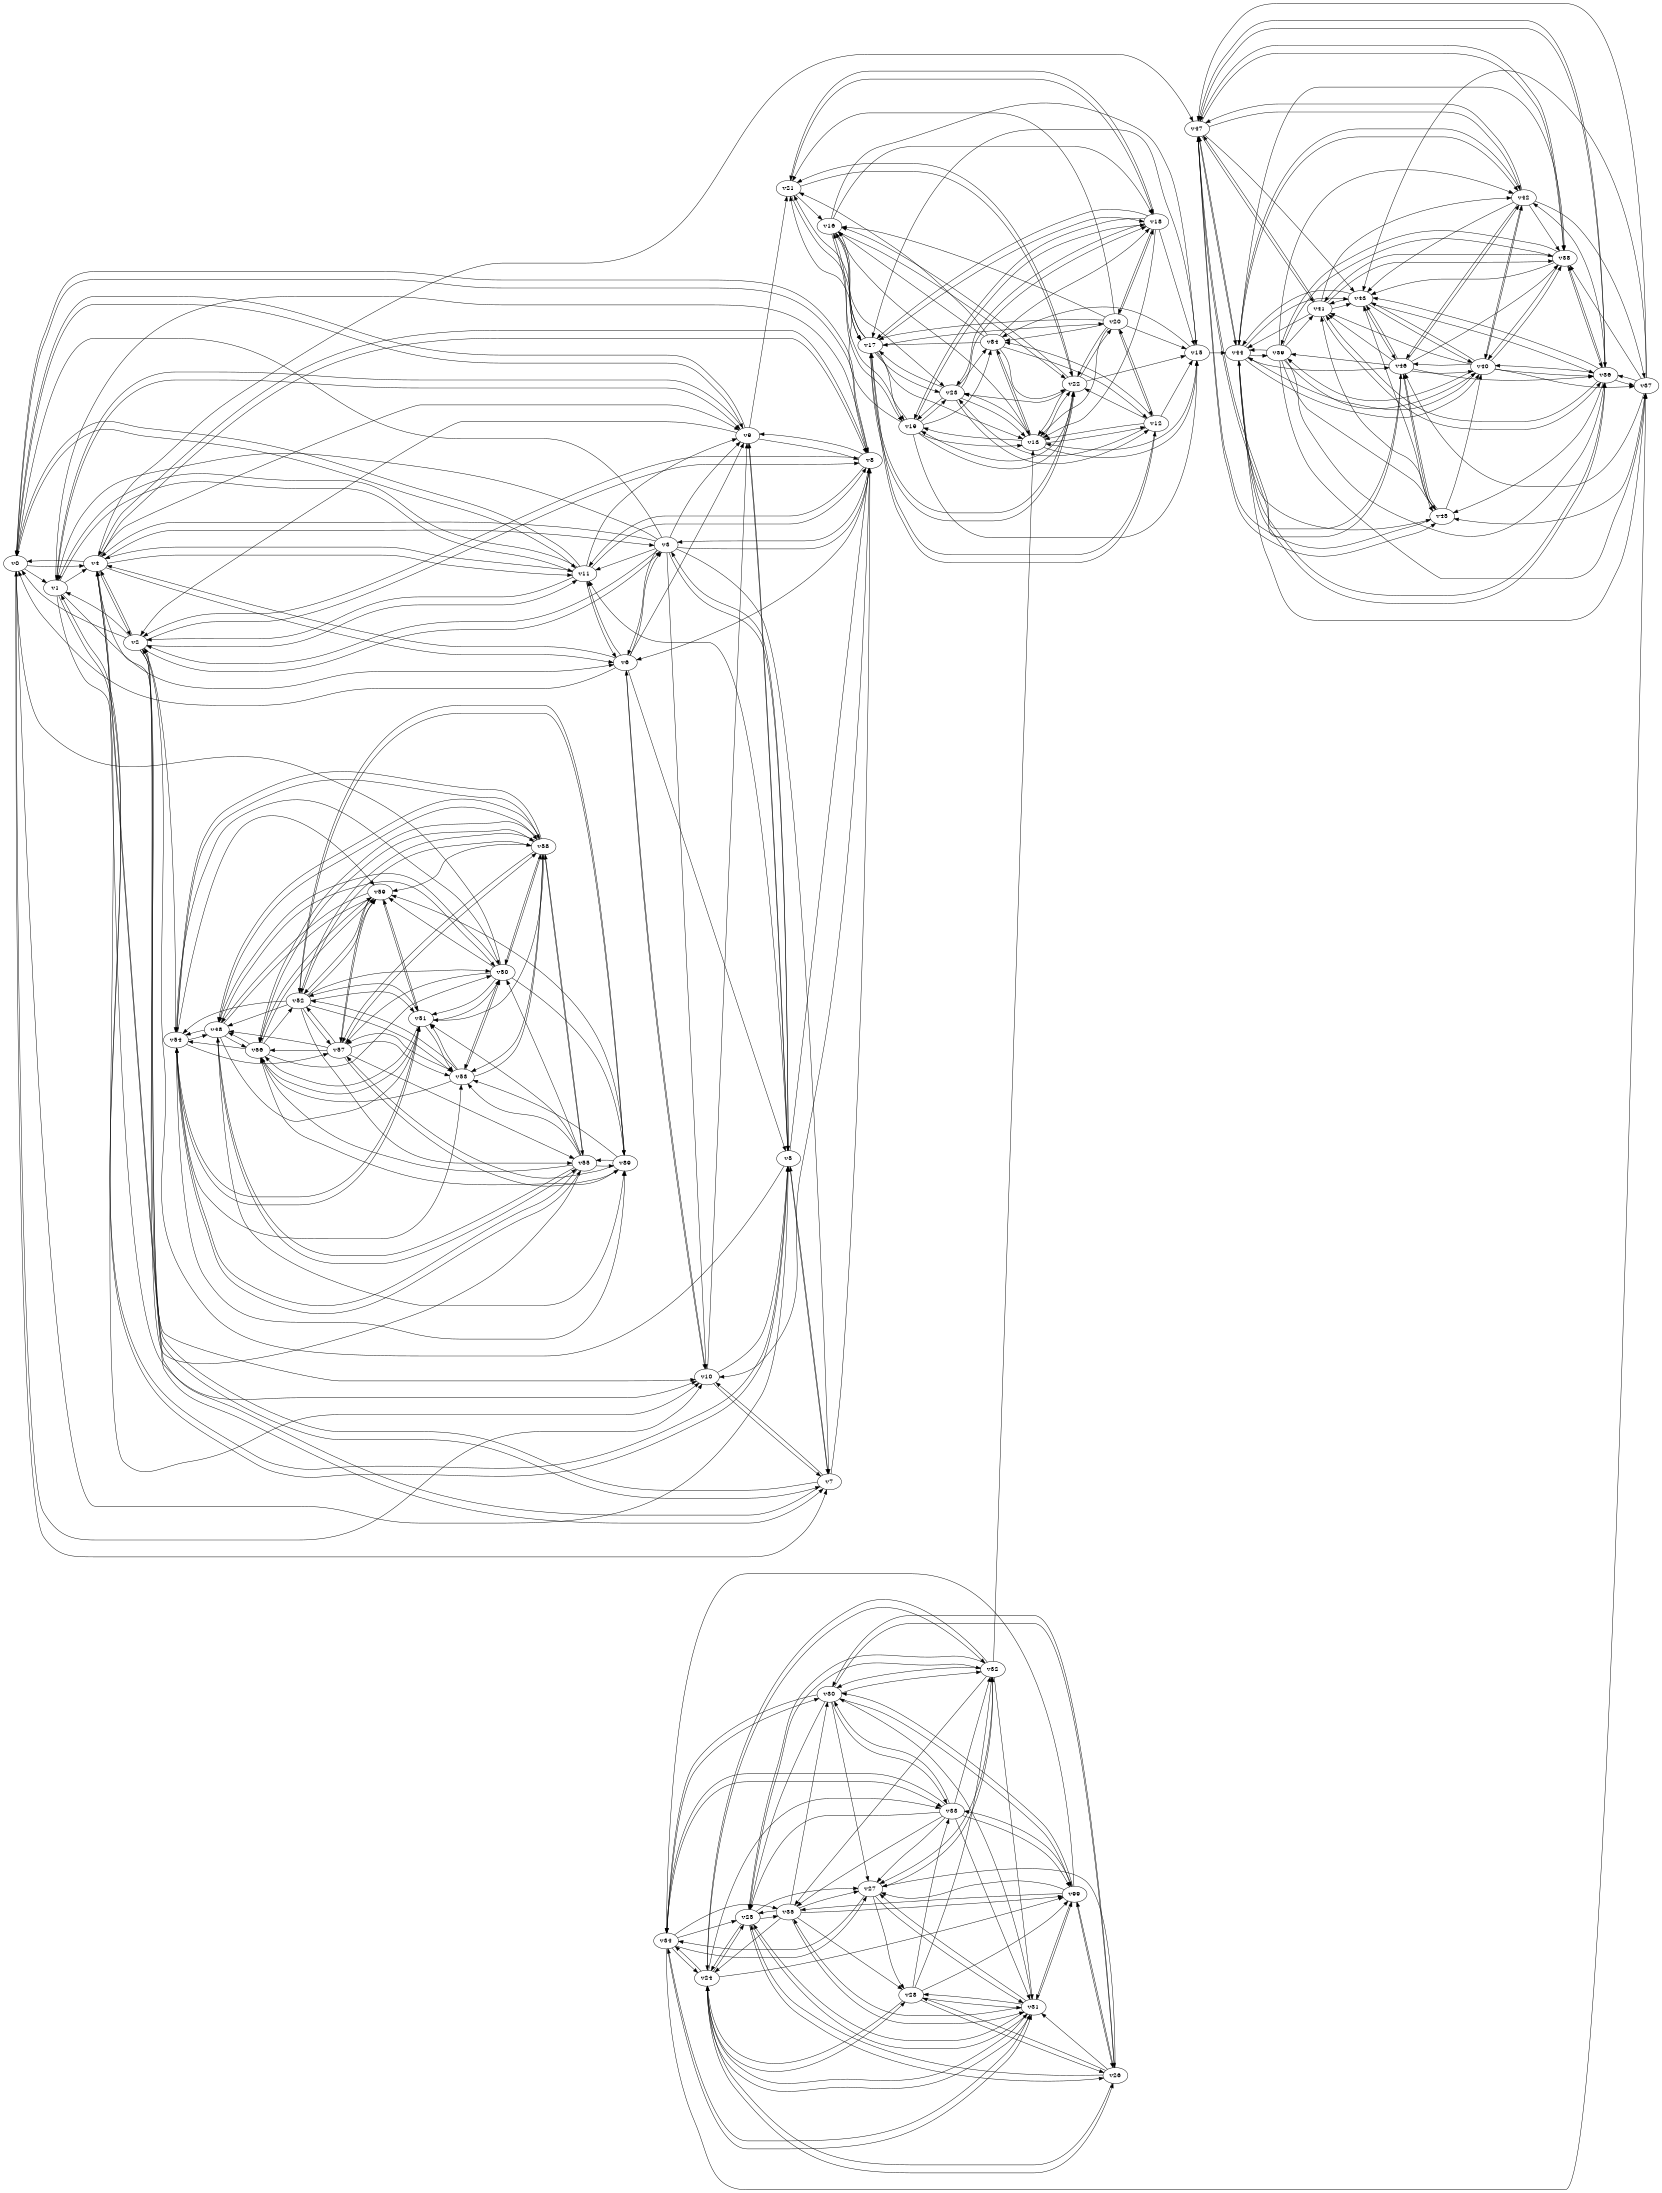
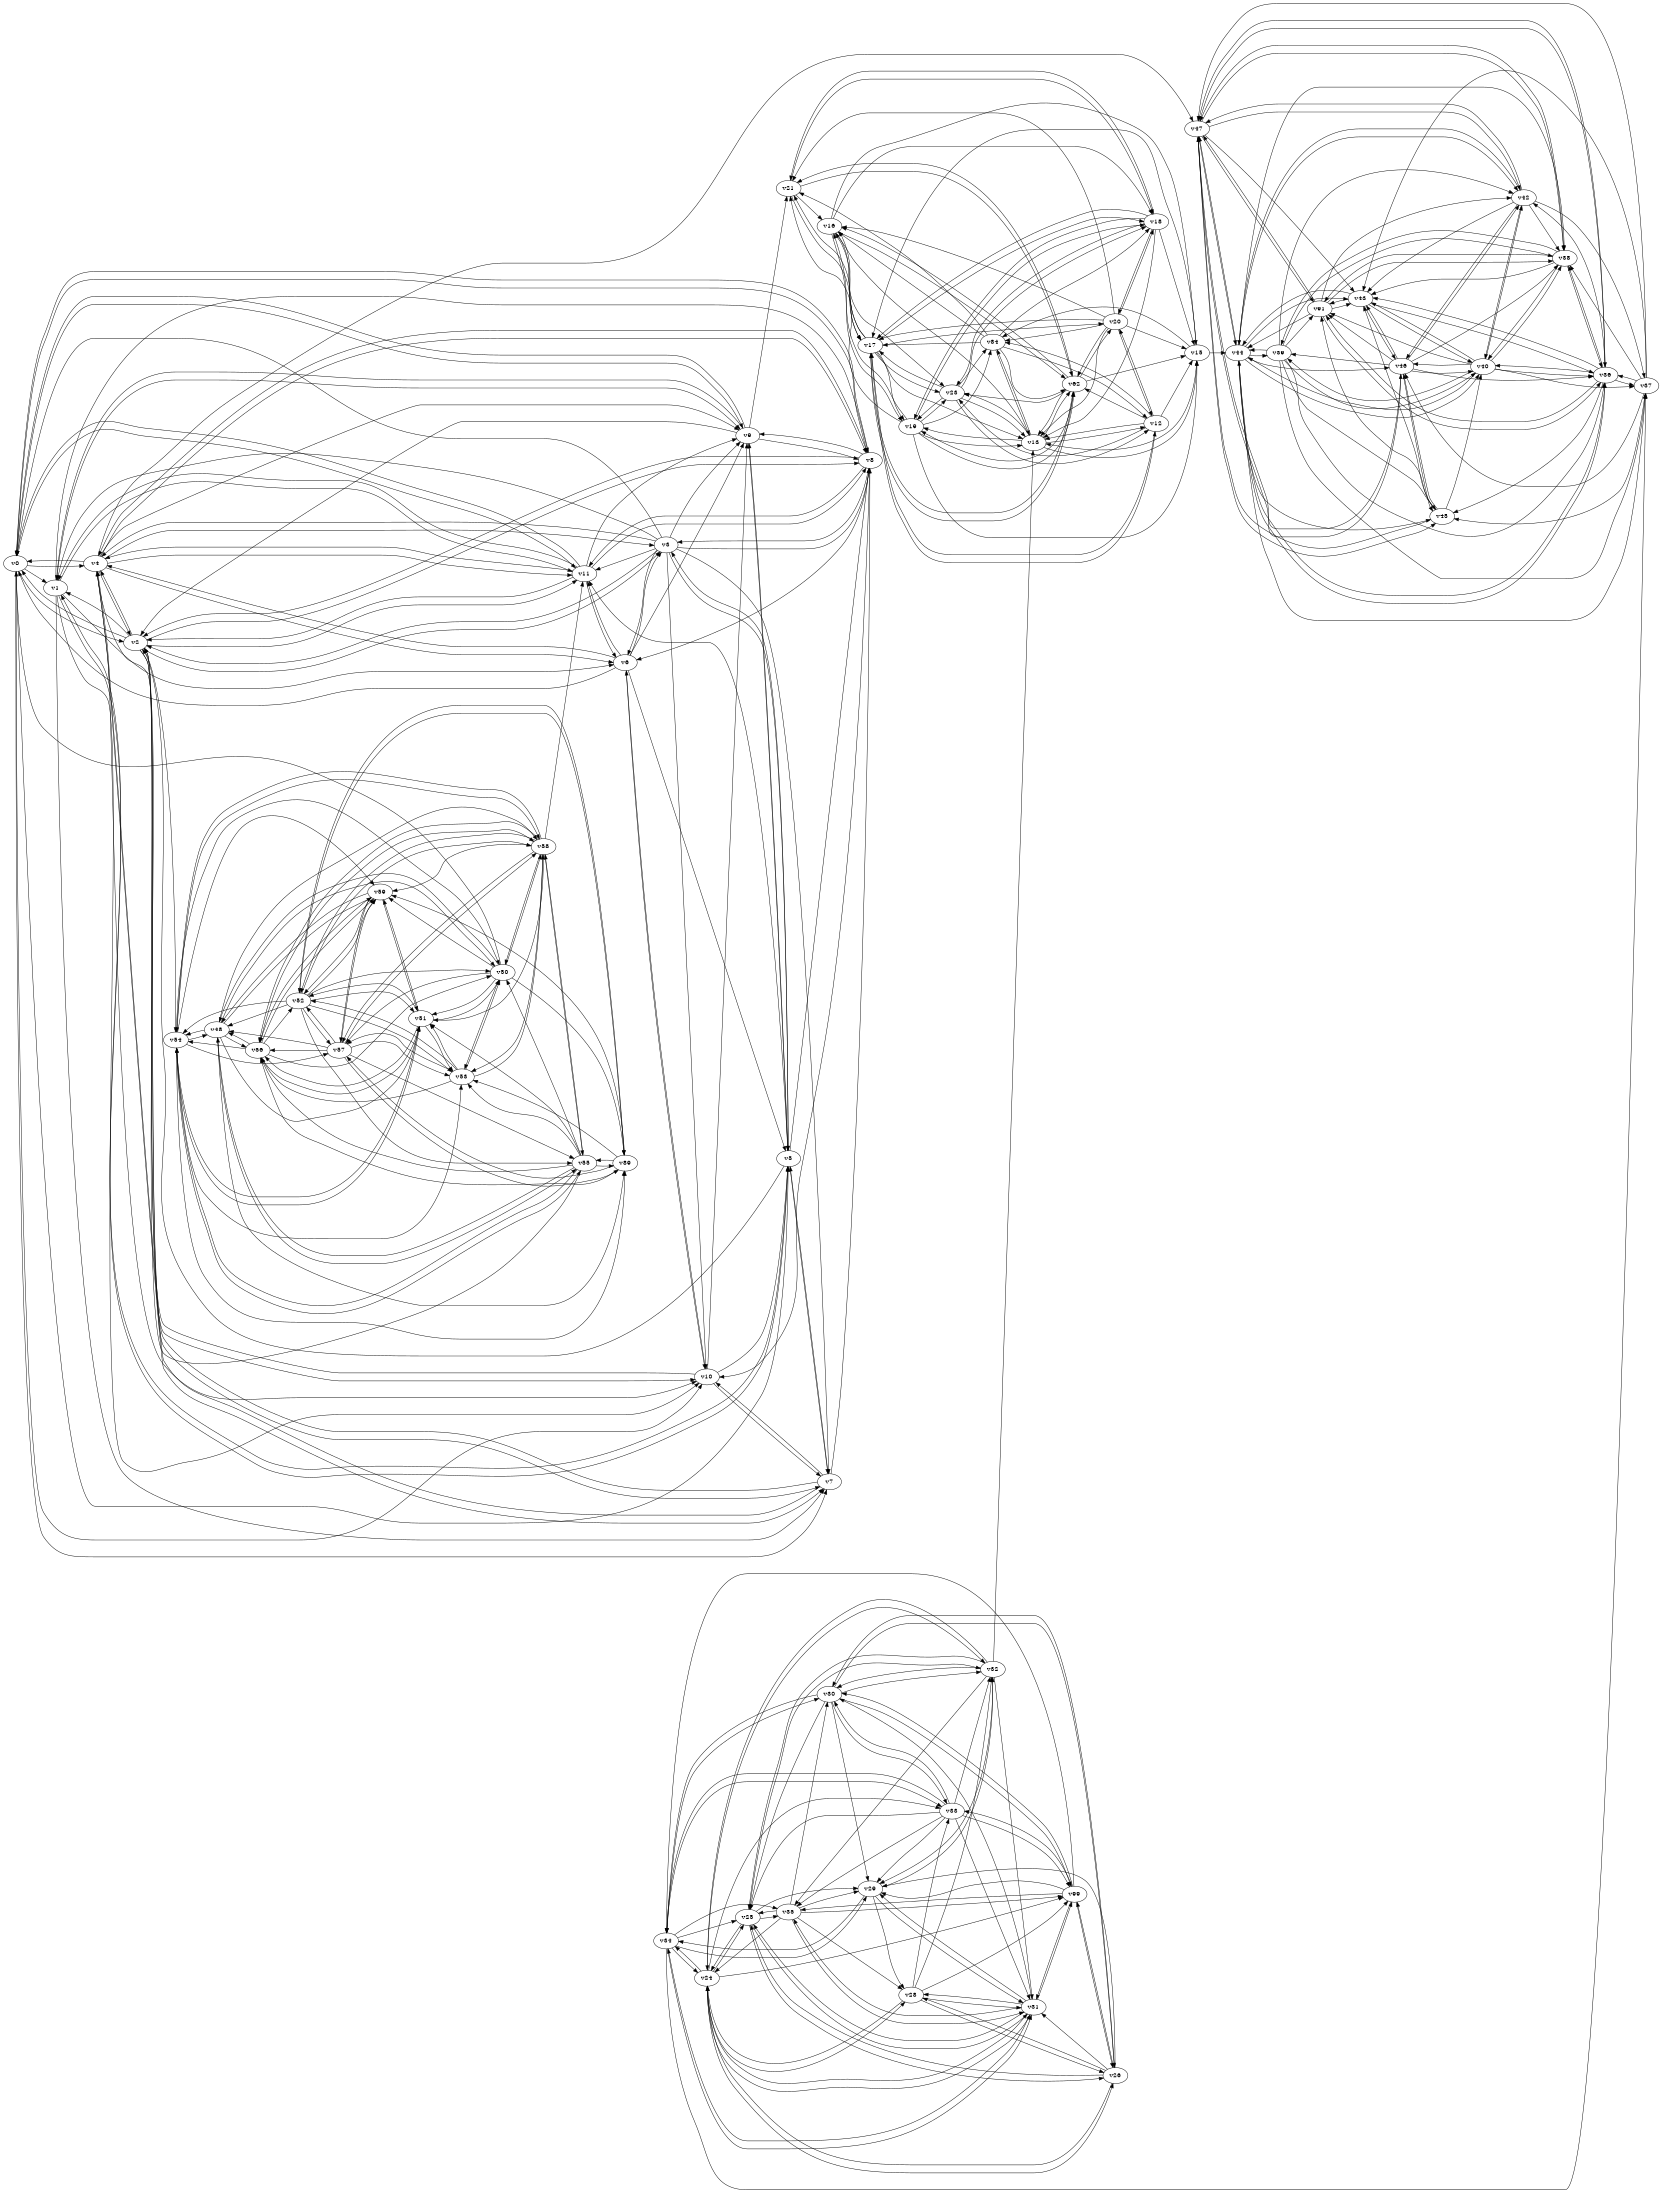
(1320, 309) -> (1320, 309)
(1075, 384) -> (1075, 384)
(74, 577) -> (100, 1399)
none -> (64, 618)
(346, 849) -> (564, 712)
none -> (185, 1335)
(870, 1889) -> (870, 1889)
